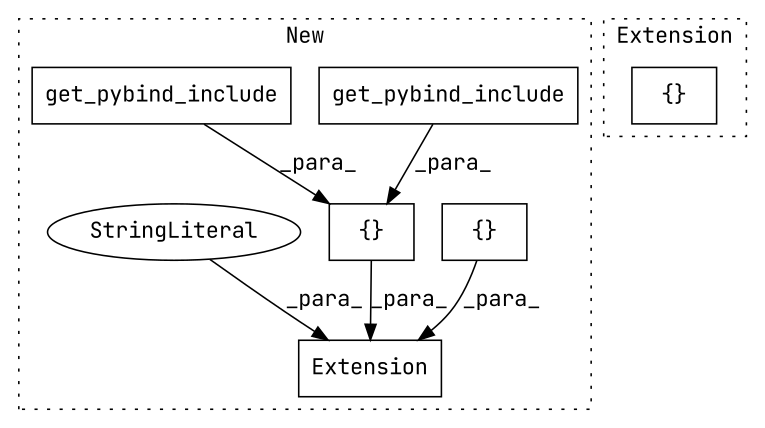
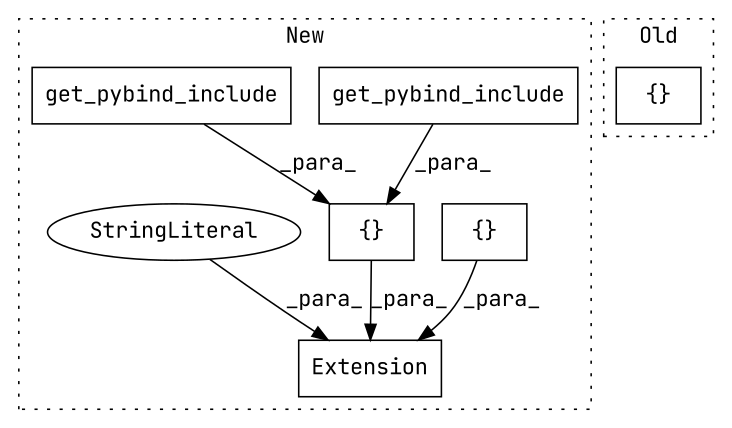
(675, 37) -> (659, 37)
